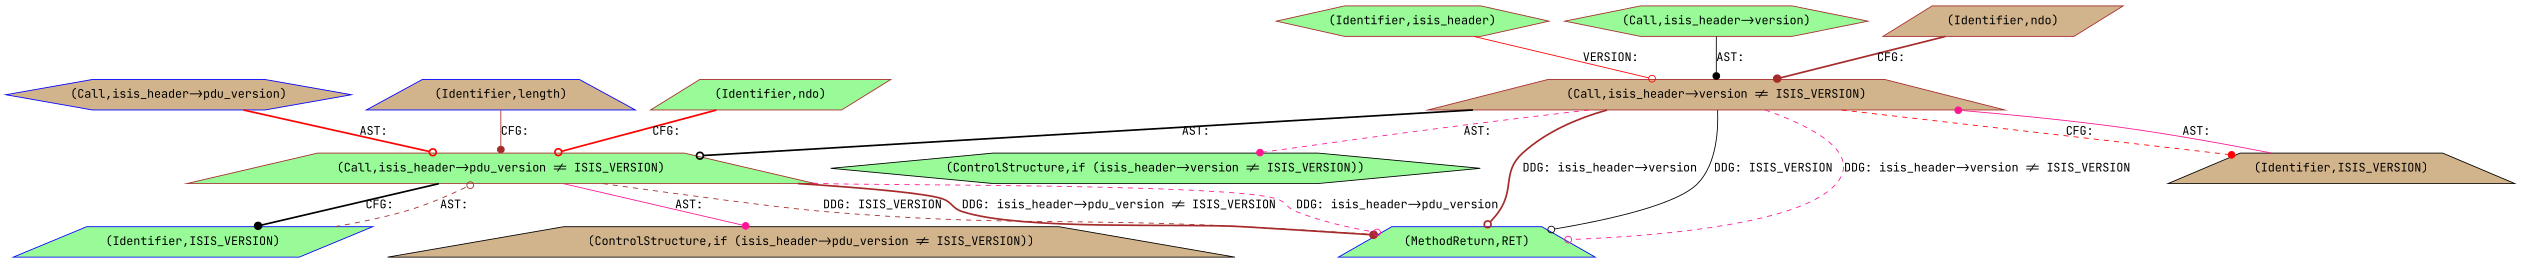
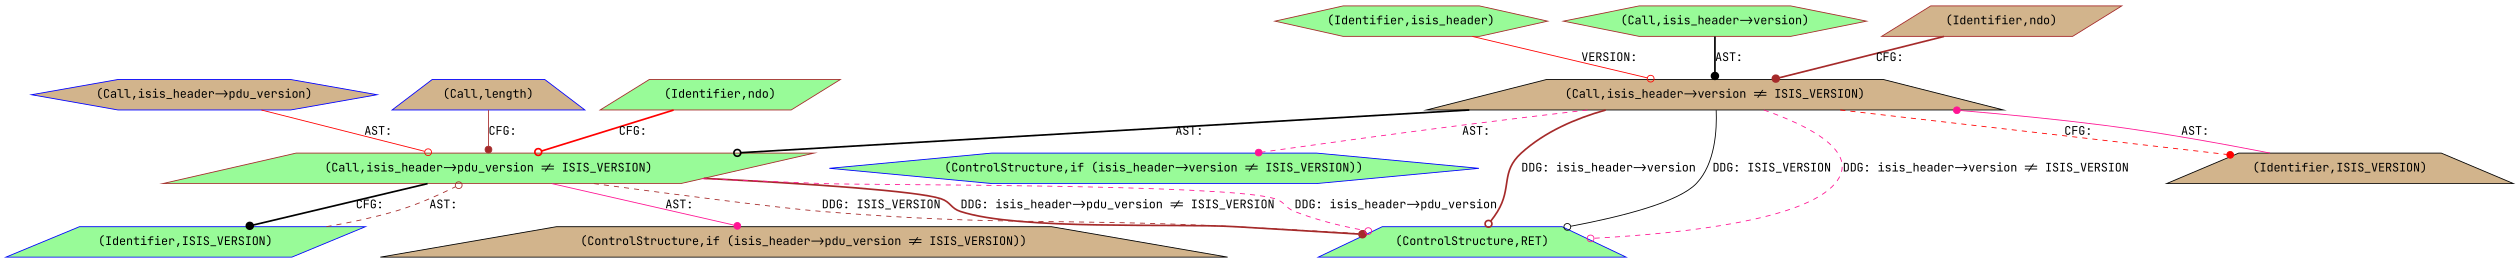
(1716, 55) -> (1715, 55)
(501, 95) -> (488, 95)
(1716, 95) -> (1715, 95)
(336, 131) -> (343, 131)
(501, 168) -> (488, 168)
(1155, 168) -> (1154, 168)
(1467, 242) -> (1472, 242)
